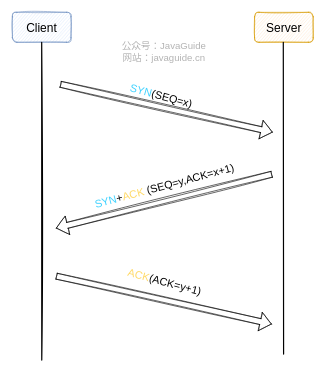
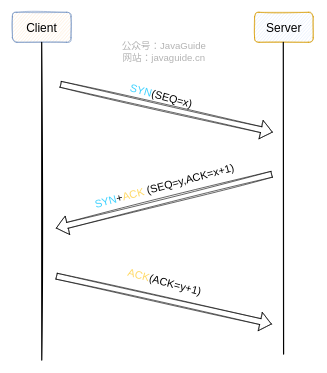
(42, 27) -> (42, 27)
(284, 27) -> (284, 27)
